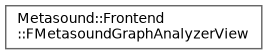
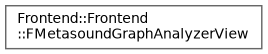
(134, 27) -> (134, 27)
